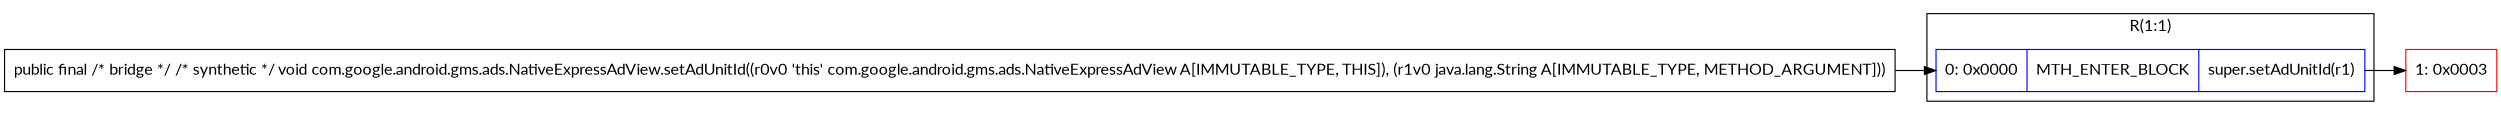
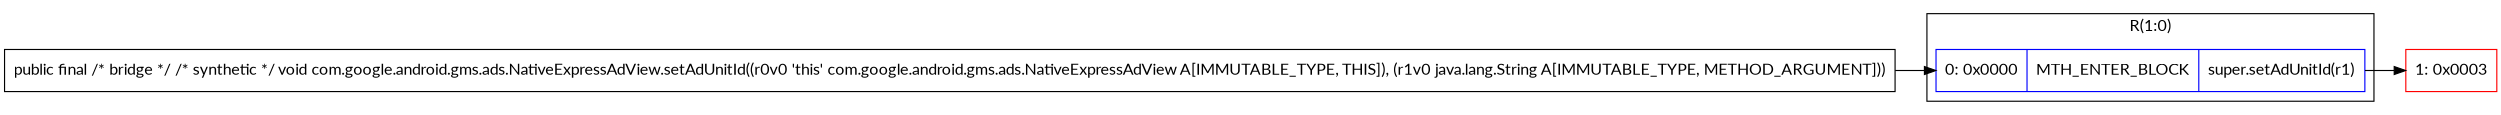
(2150, 27) -> (2150, 27)
